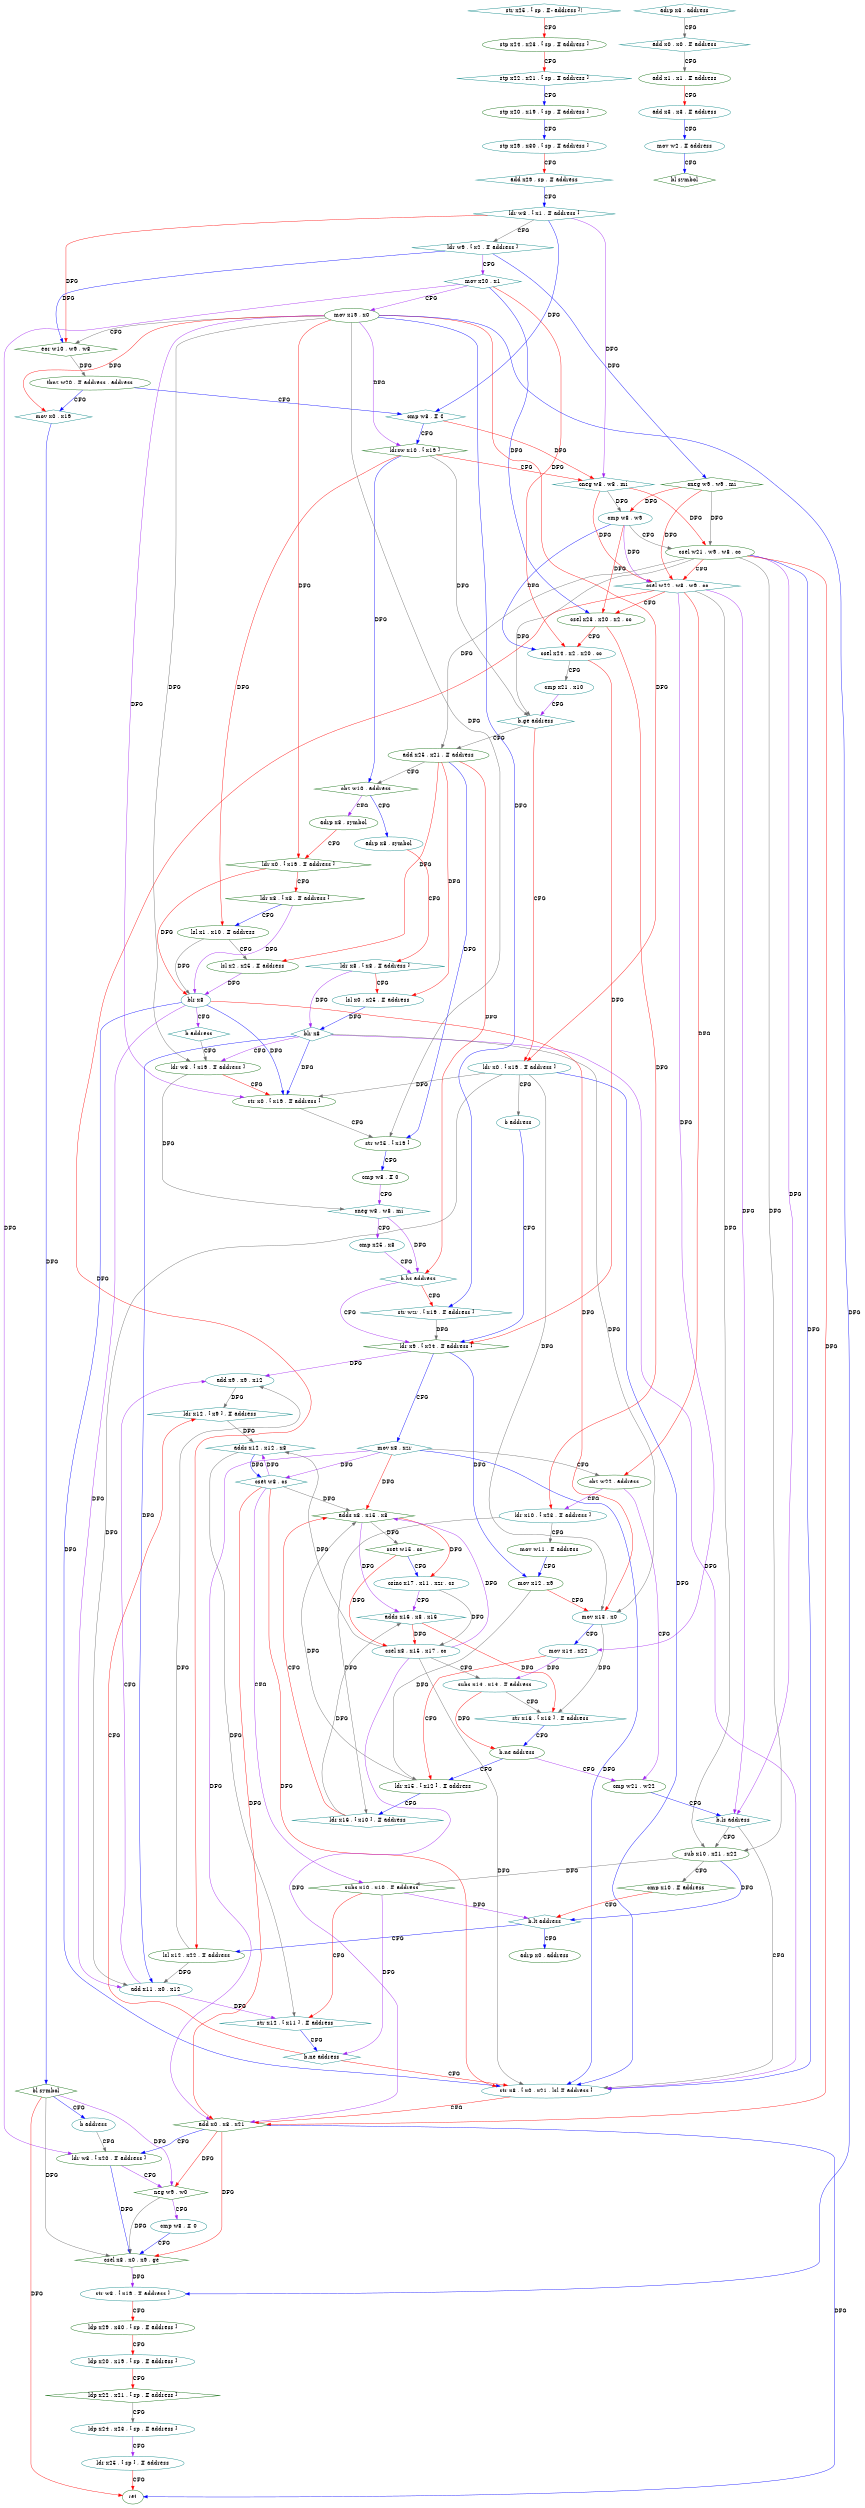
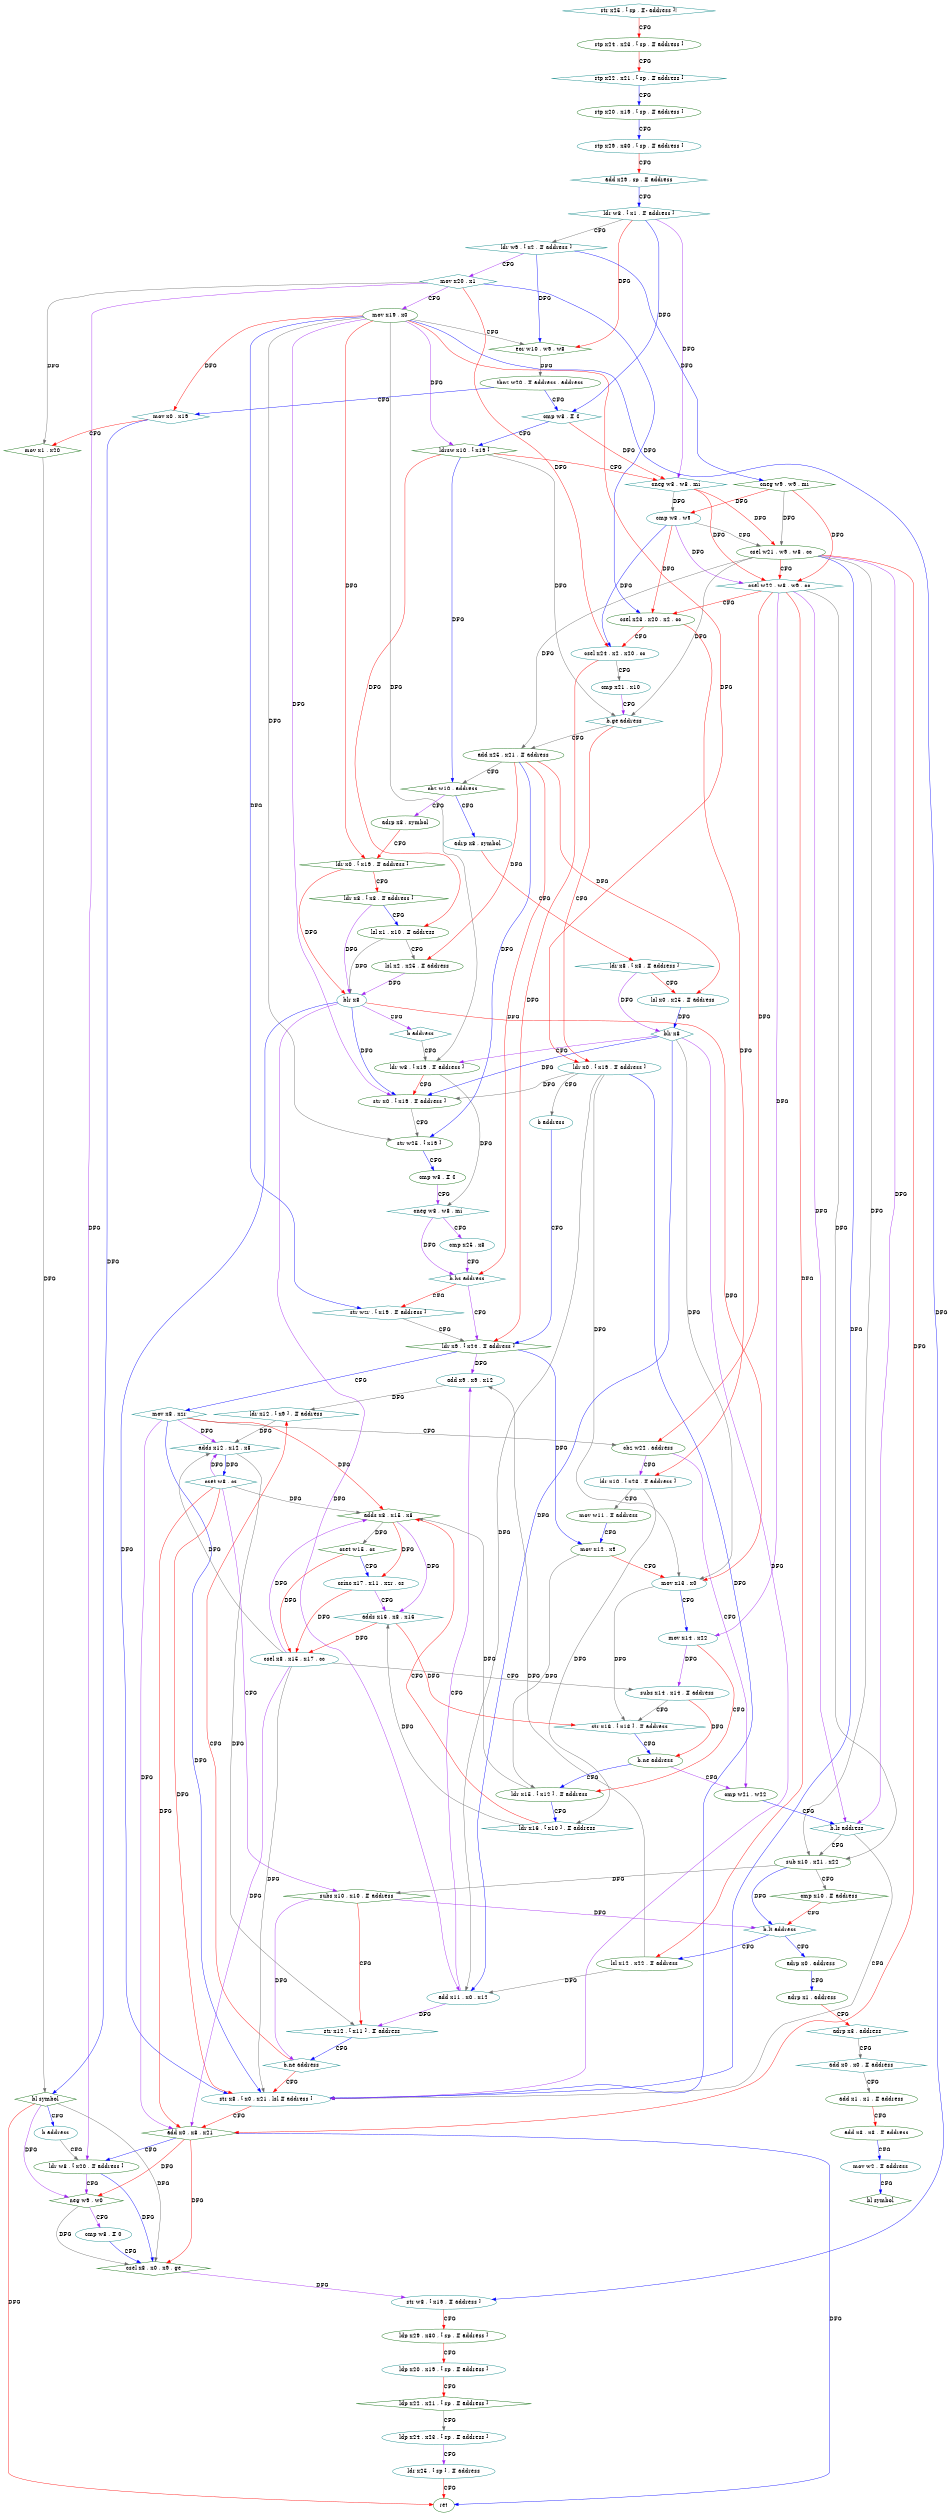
(685, 112) -> (877, 2133)
none -> (42, 451)
(443, 1330) -> (445, 1330)
(335, 1465) -> (195, 1430)
(471, 1615) -> (317, 1612)
none -> (812, 1998)
